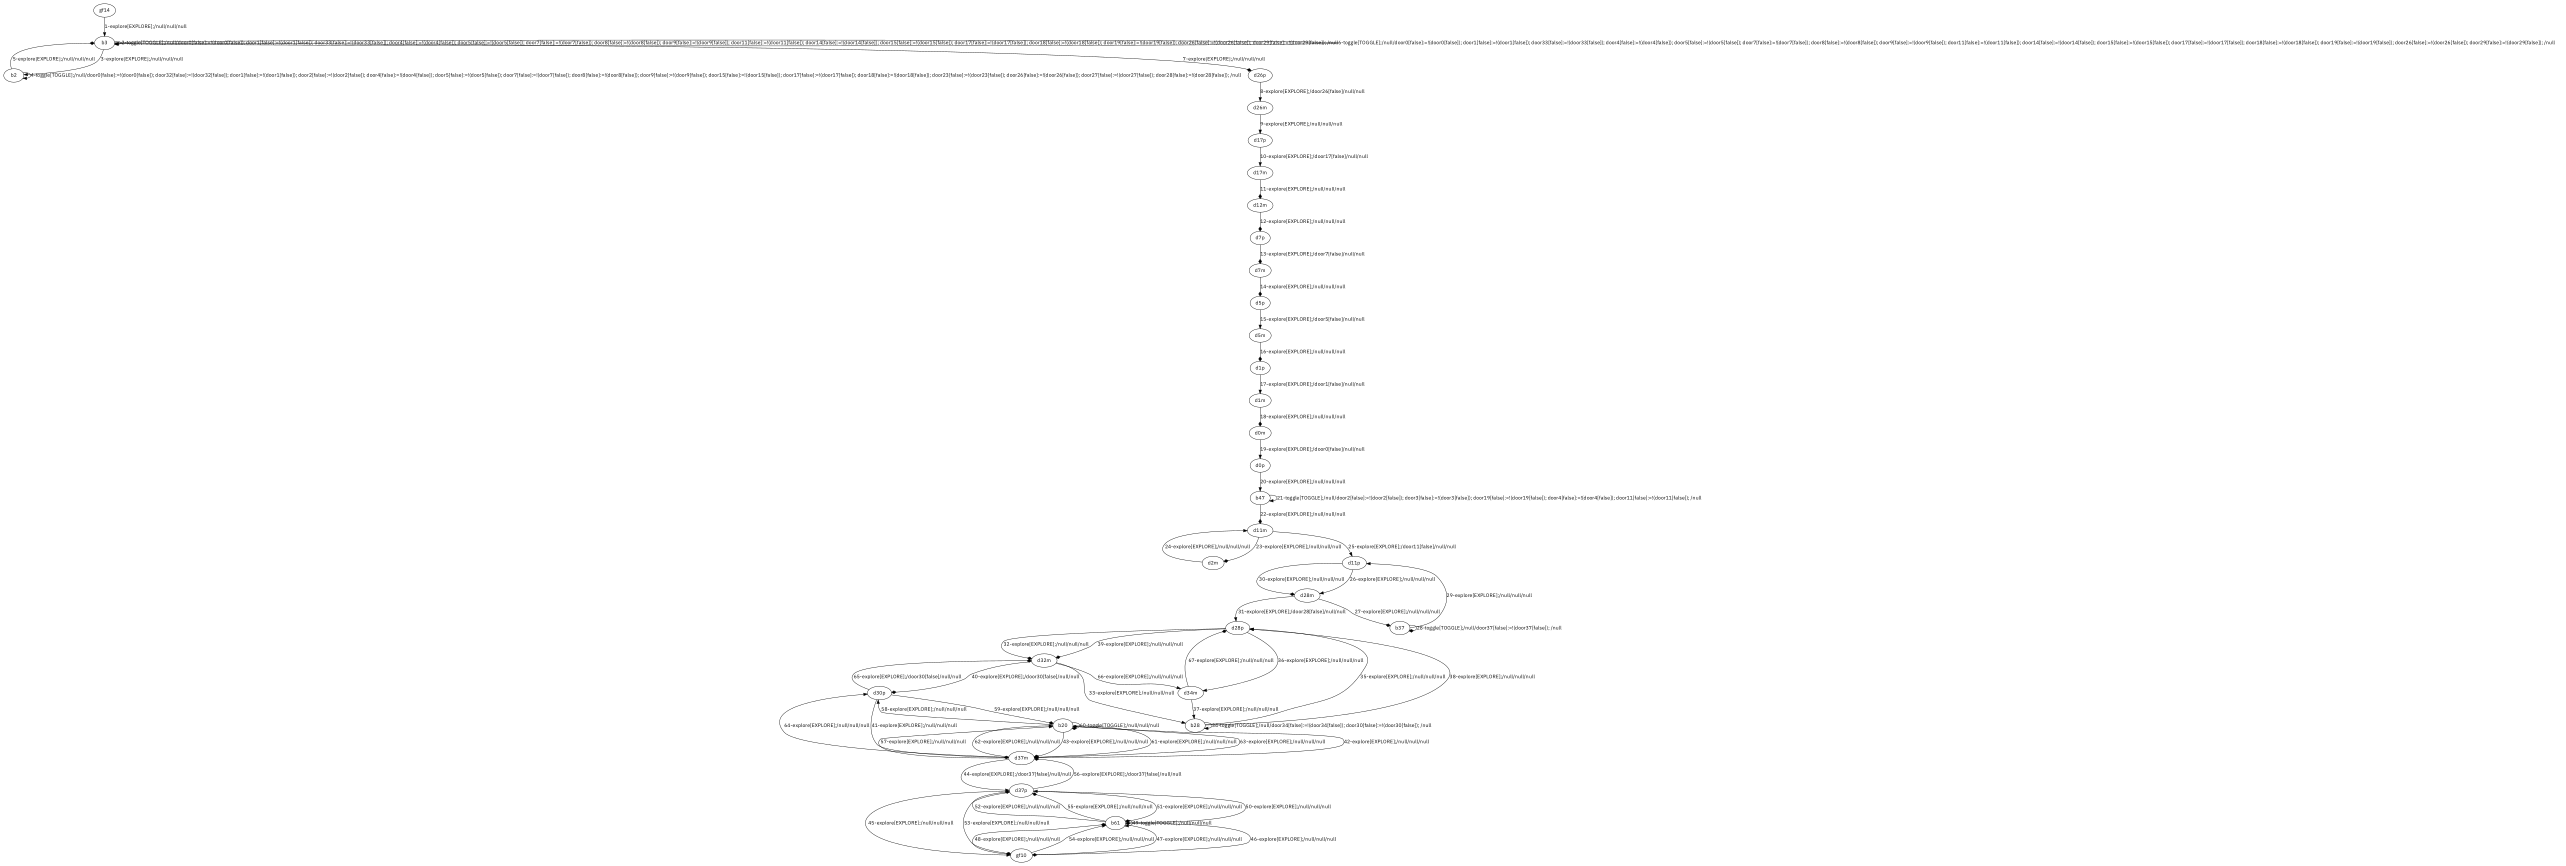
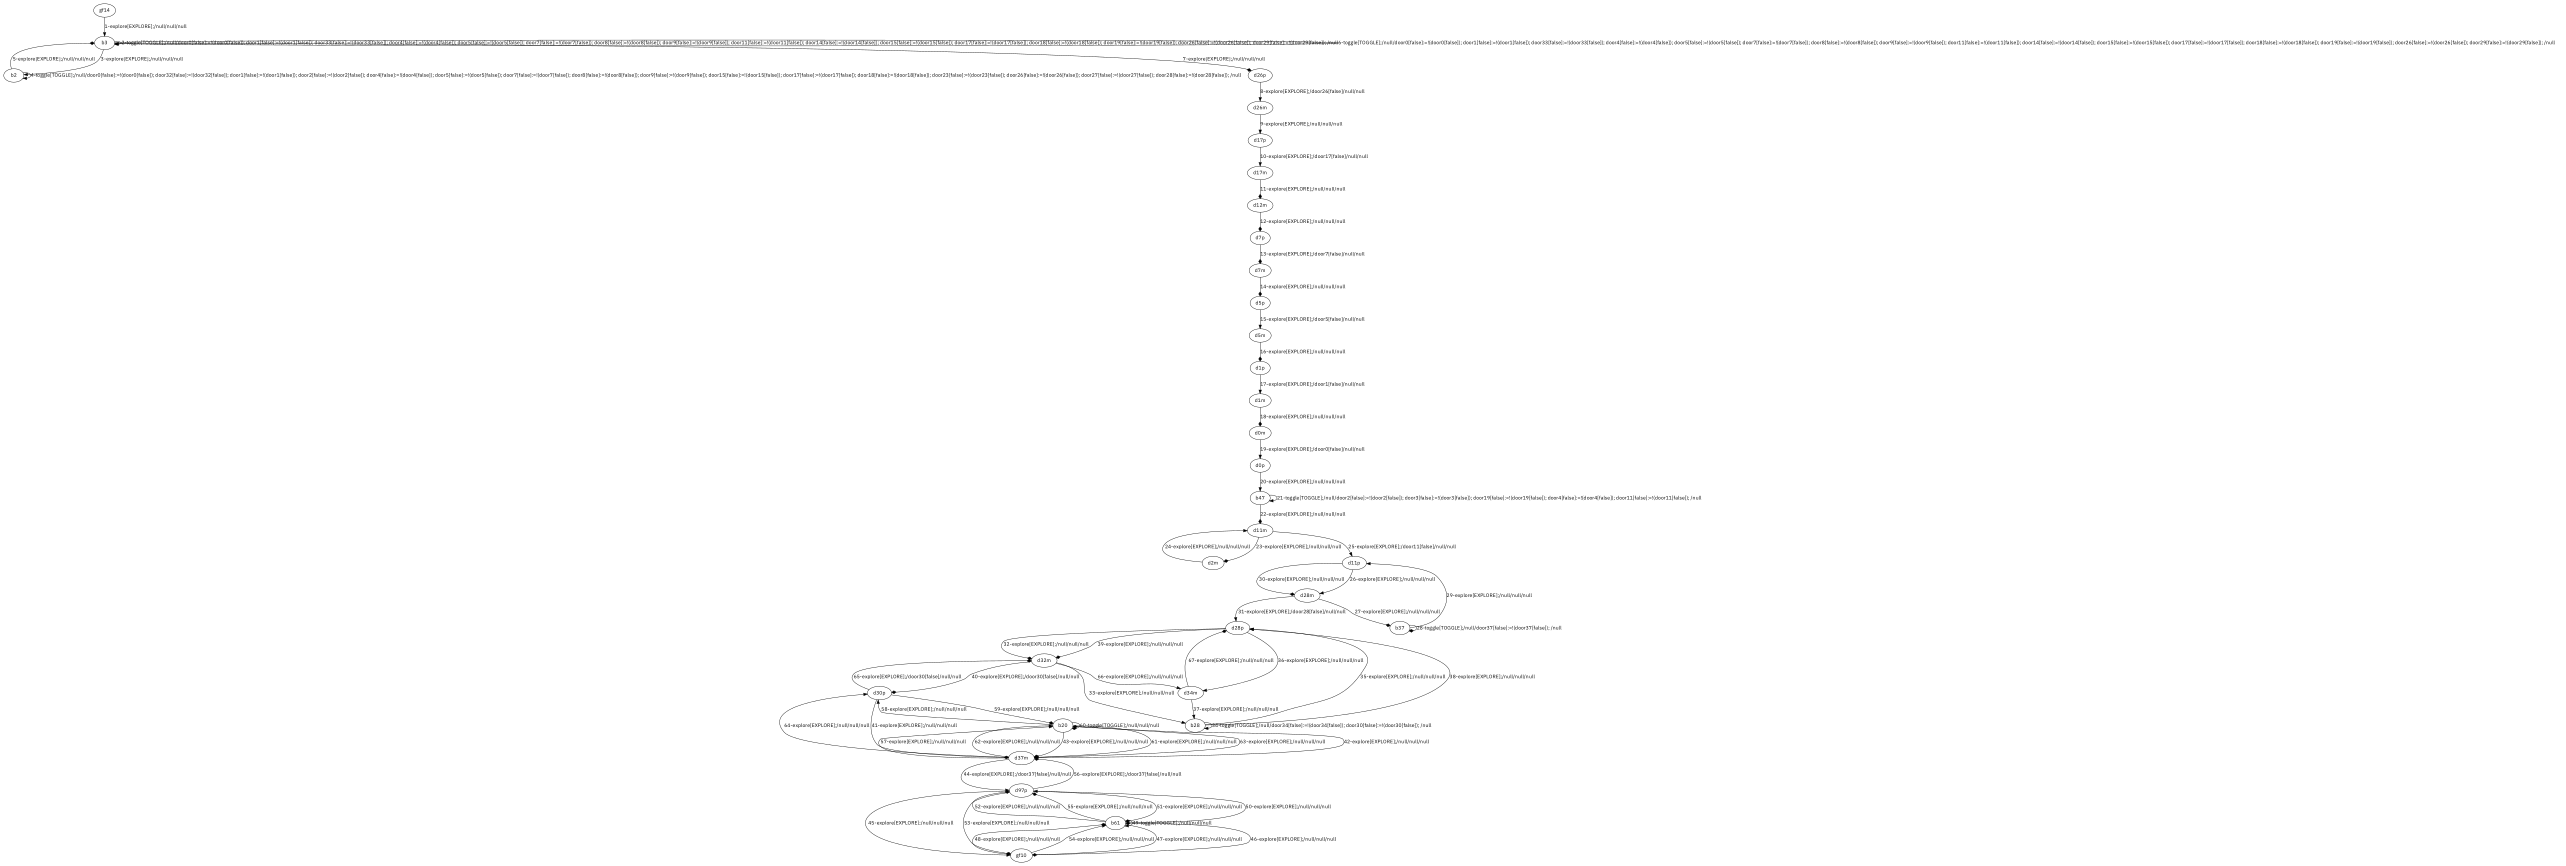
(1021, 791) -> (1021, 791)
